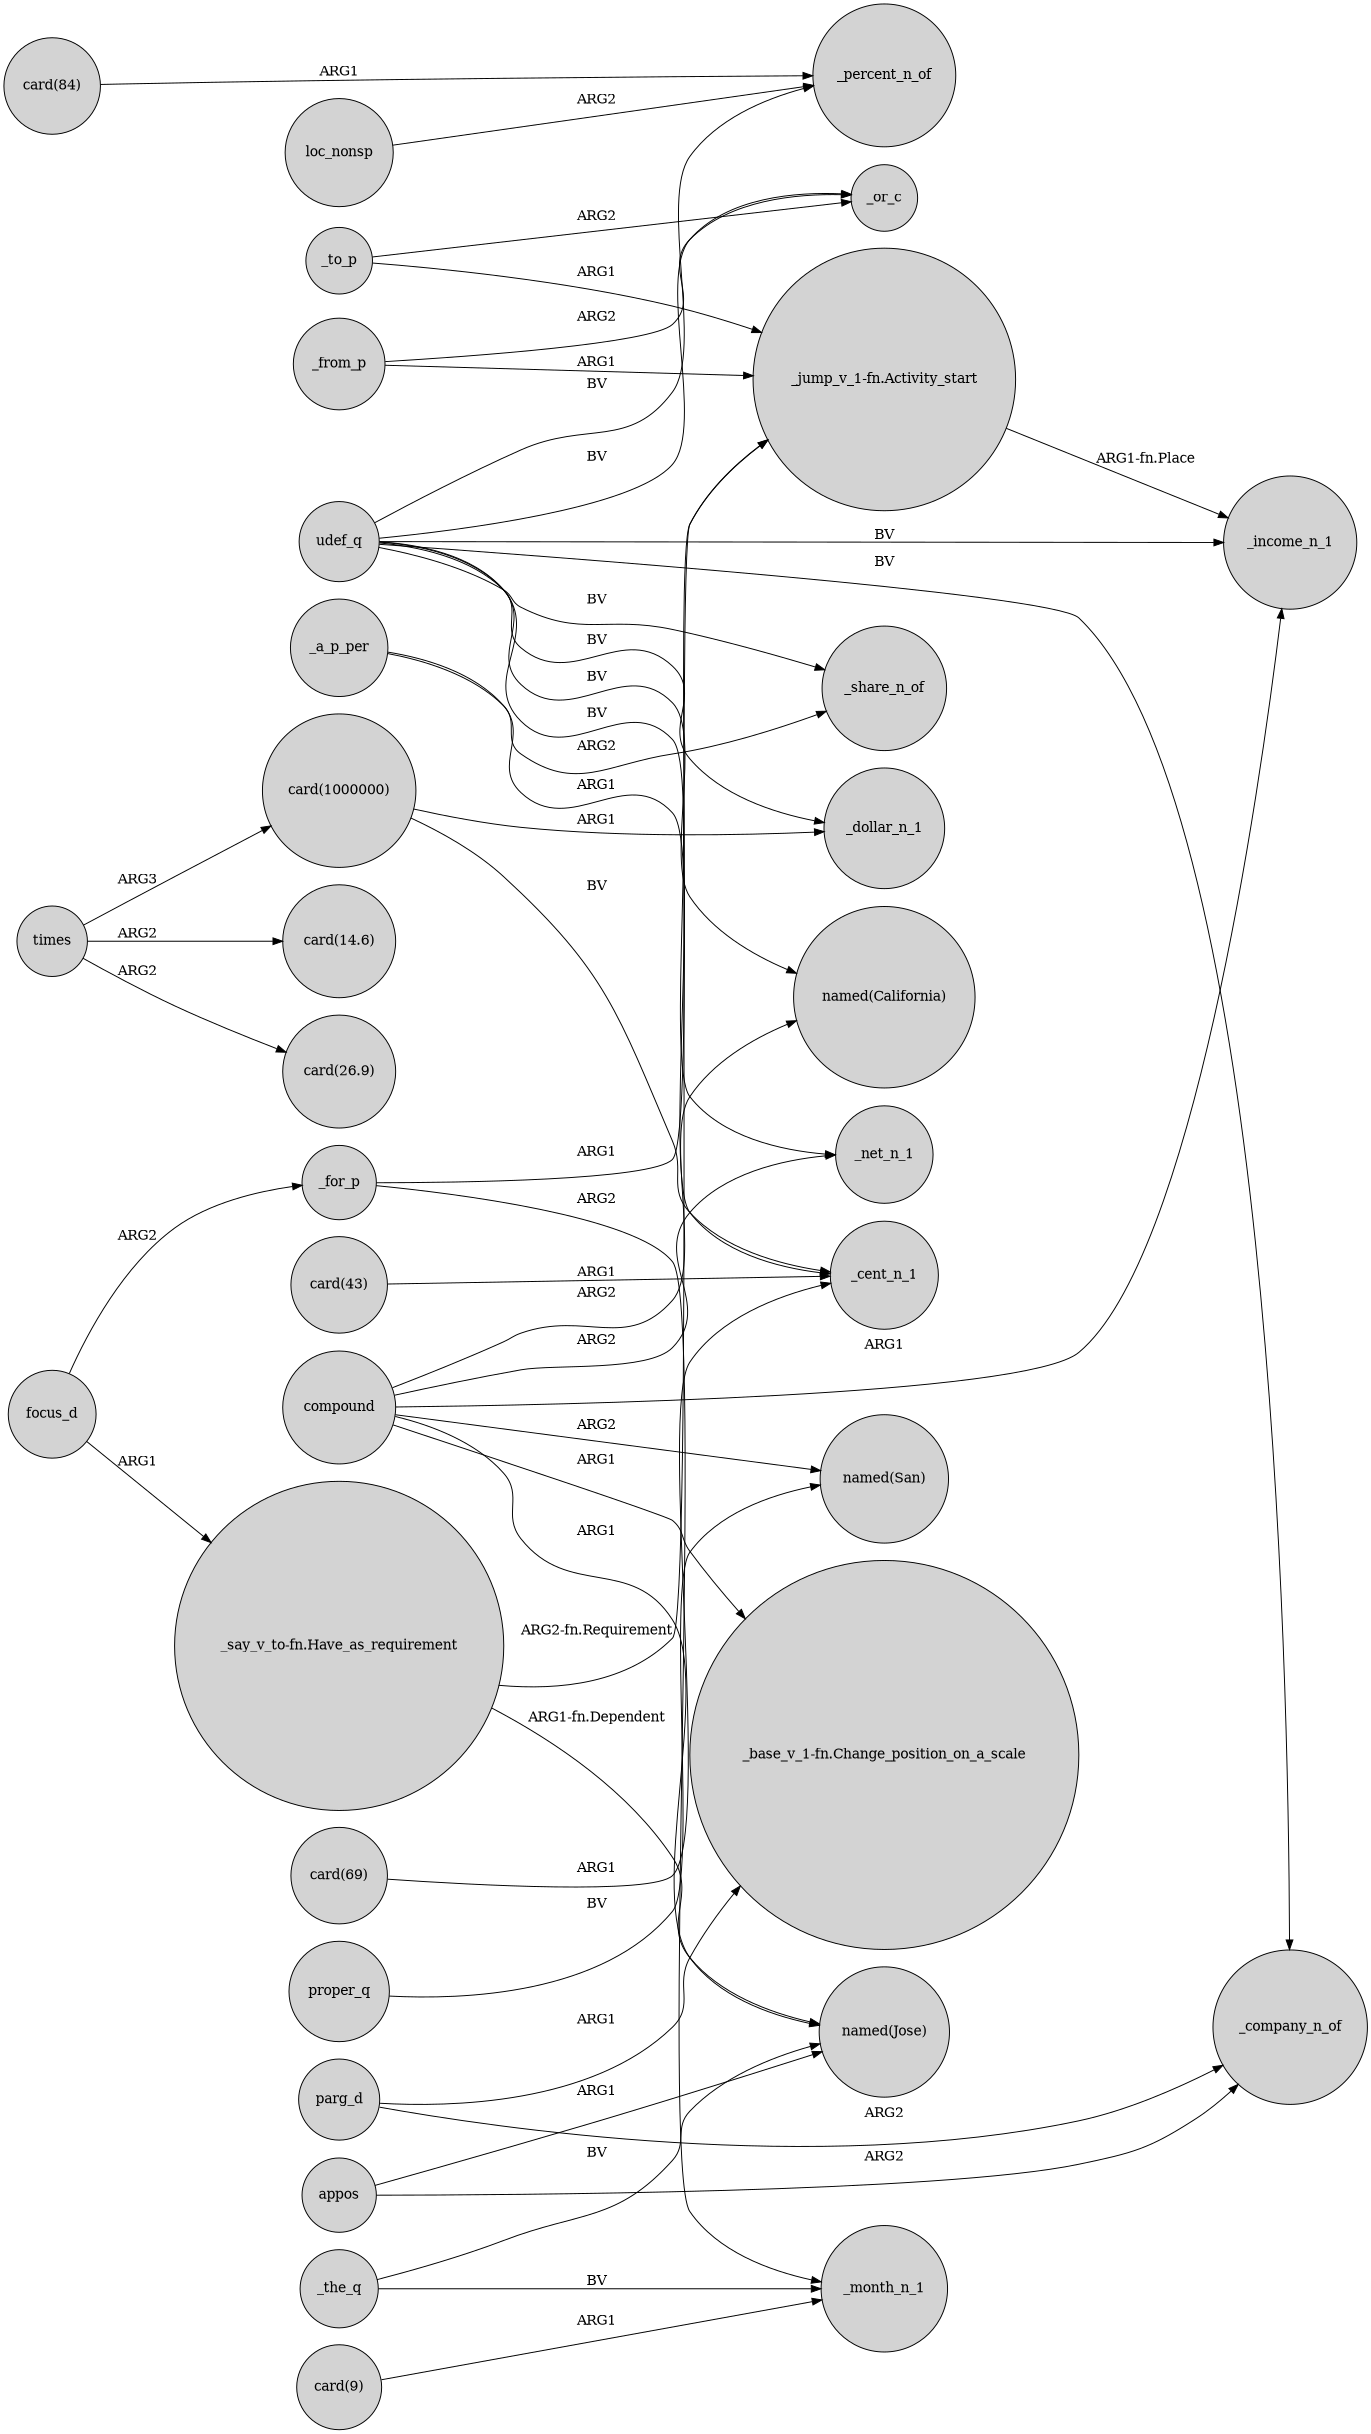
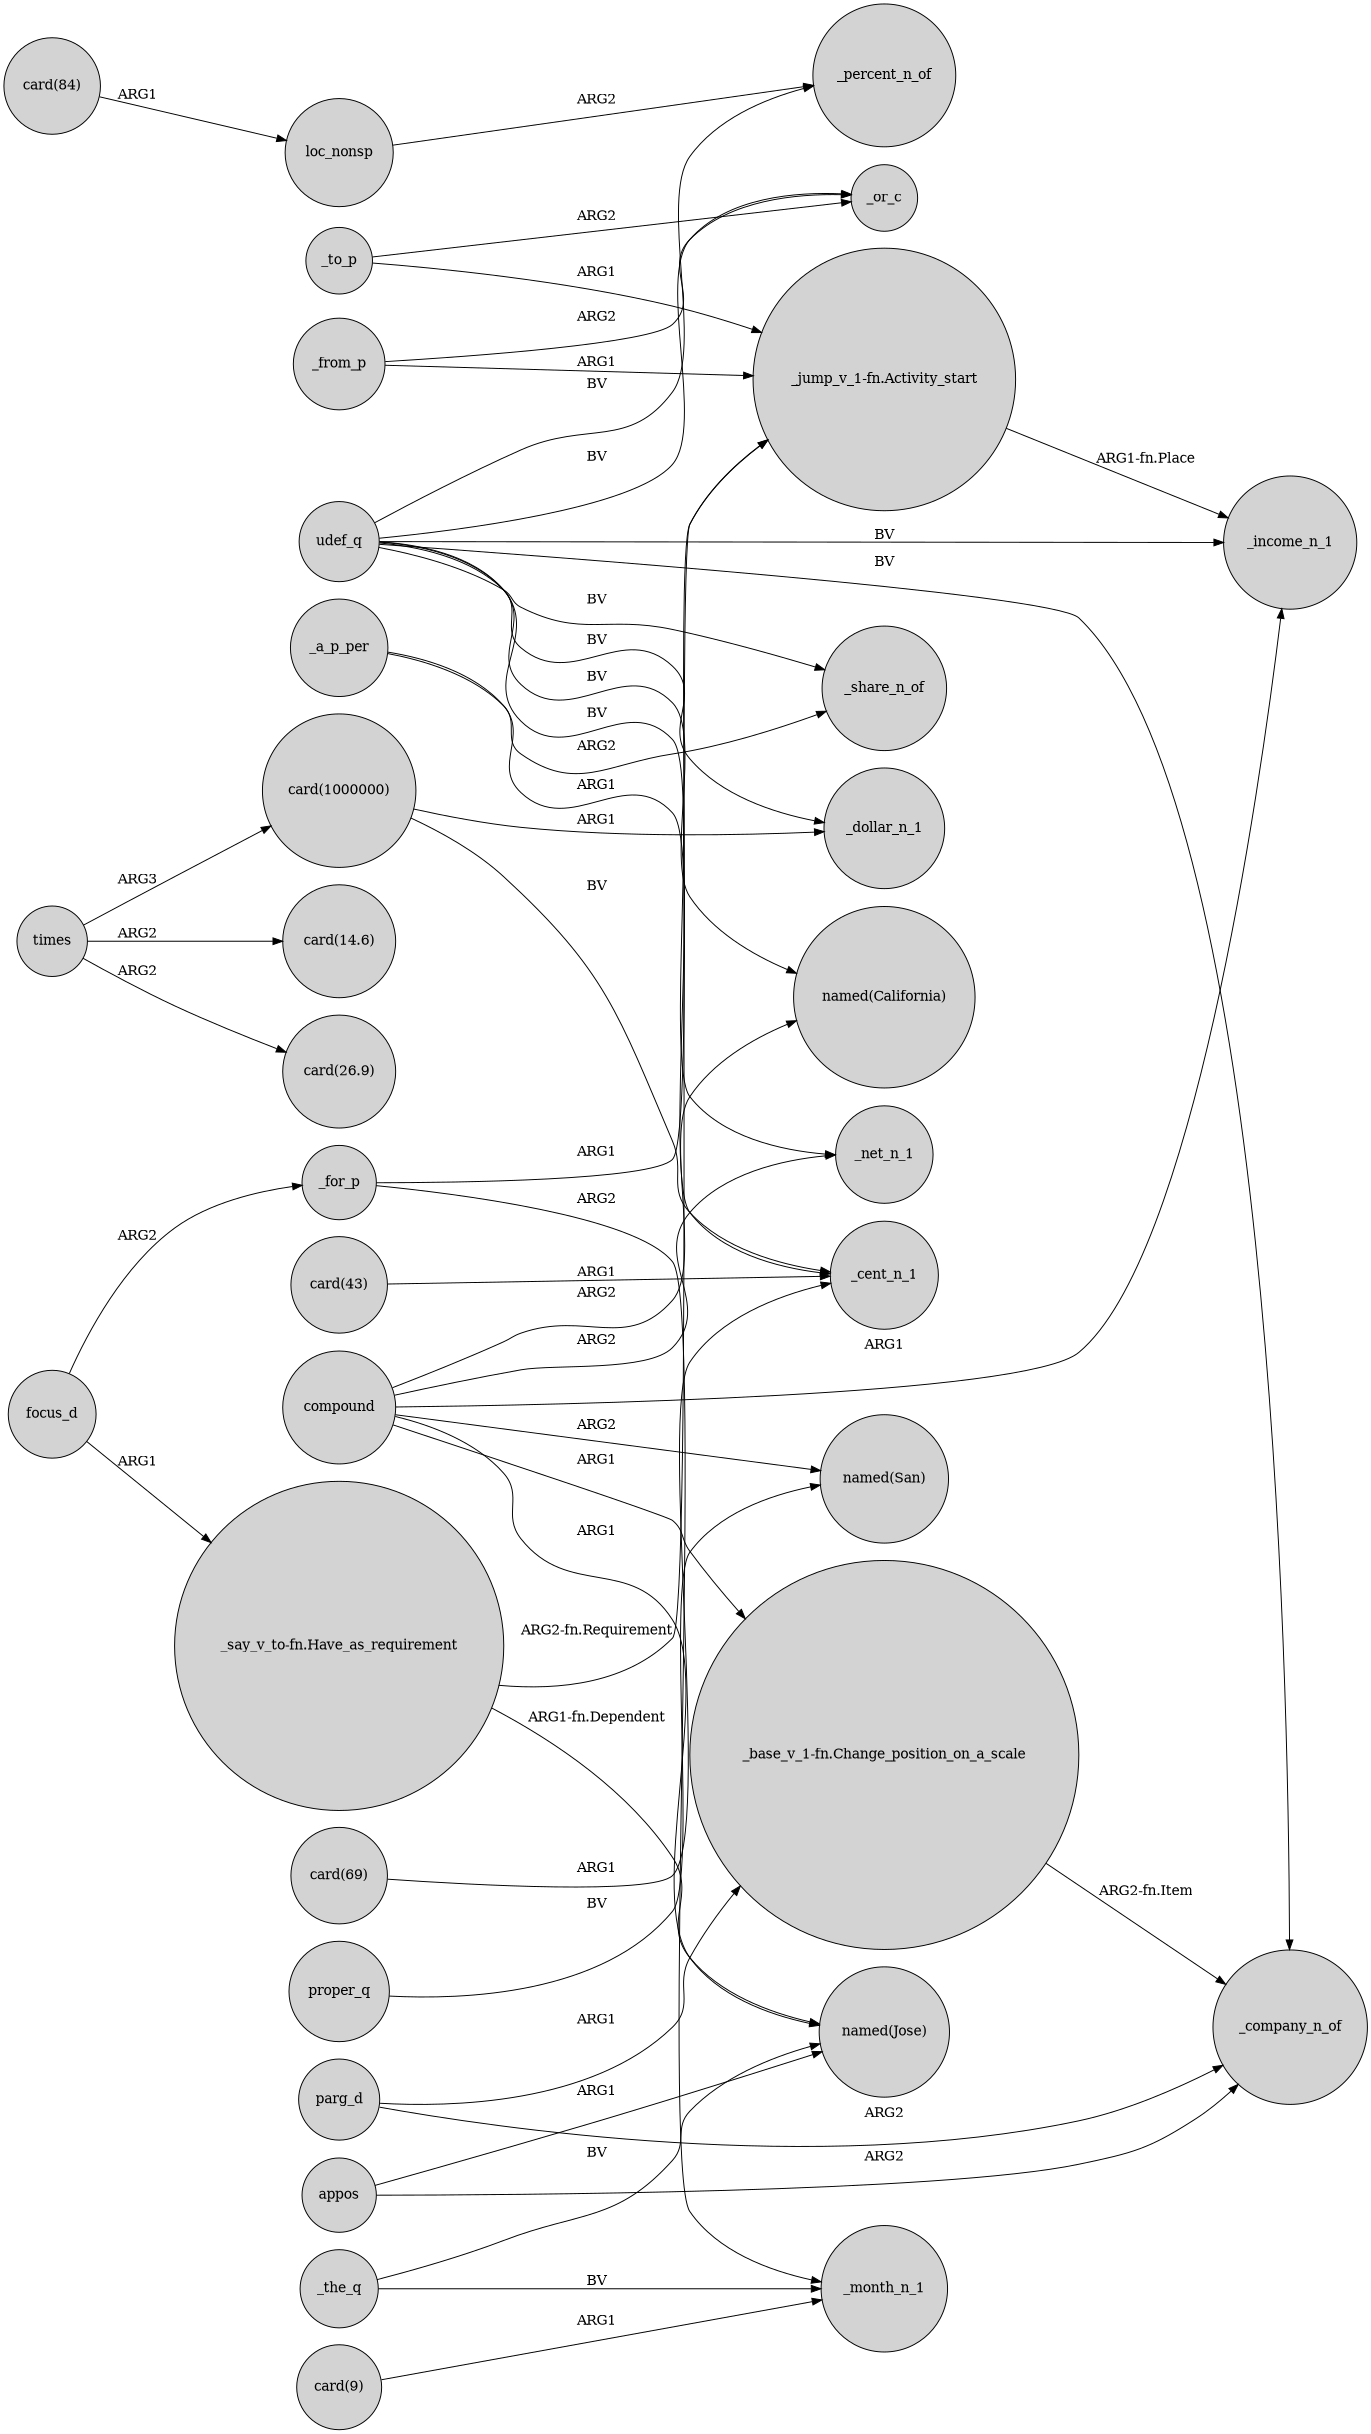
(452, 79) -> (188, 118)
none -> (1132, 1921)
